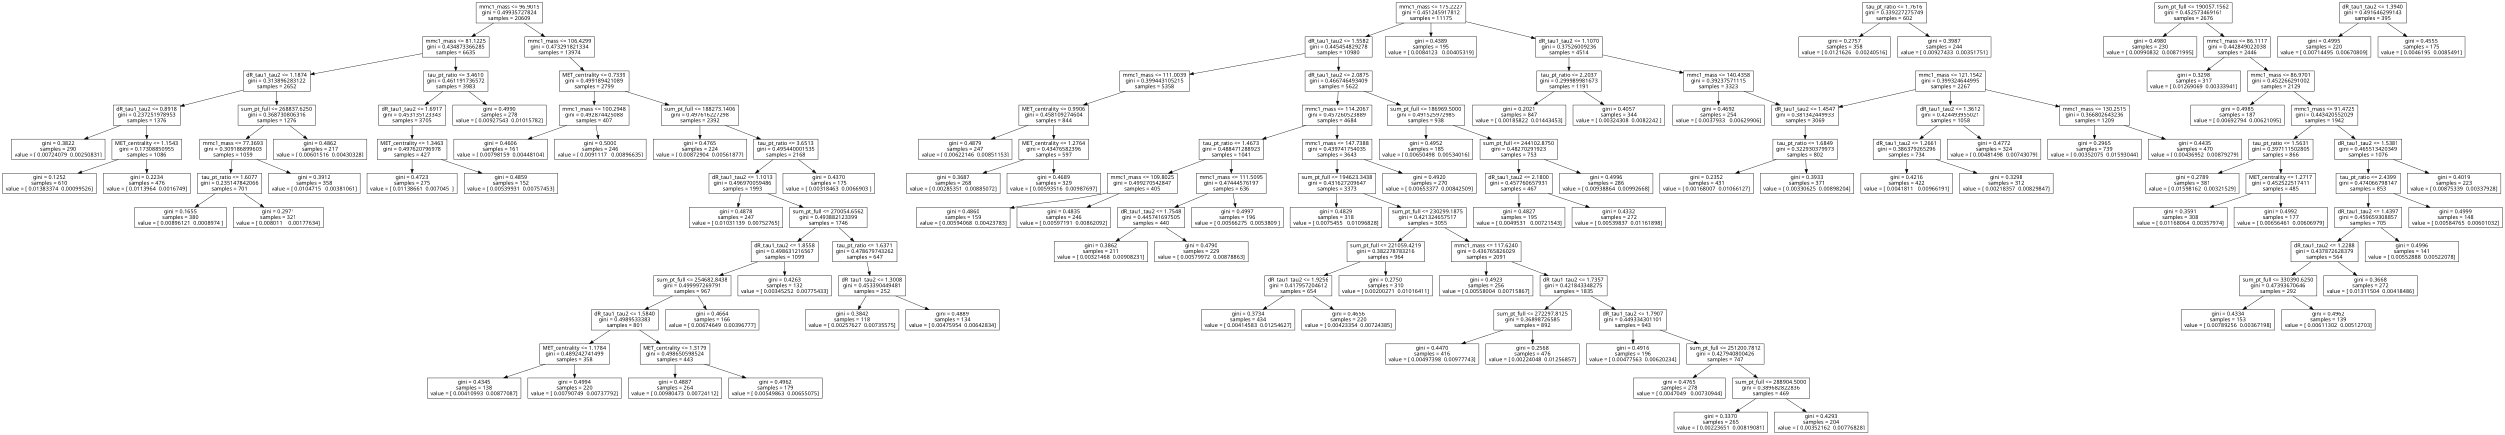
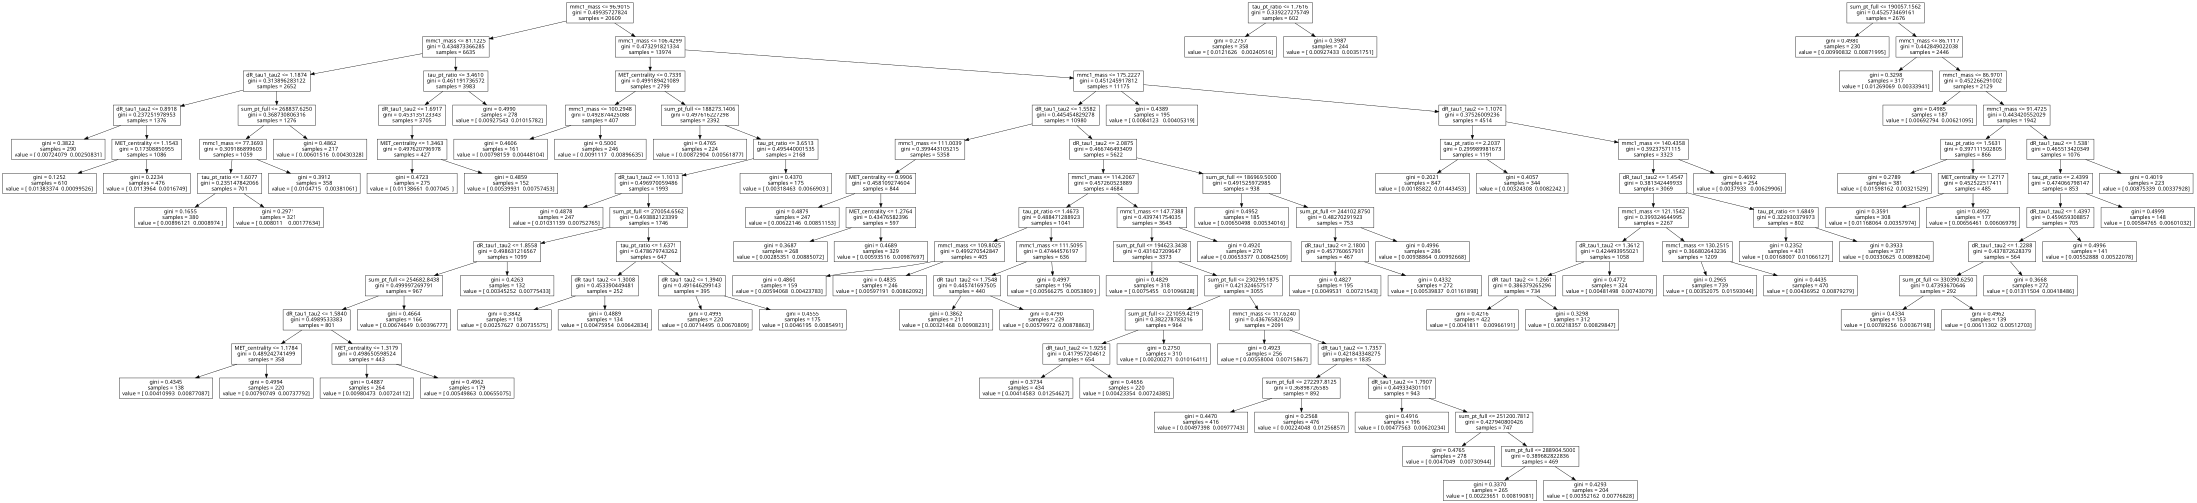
none -> (878, 64)
(1879, 98) -> (1653, 199)
none -> (669, 268)
